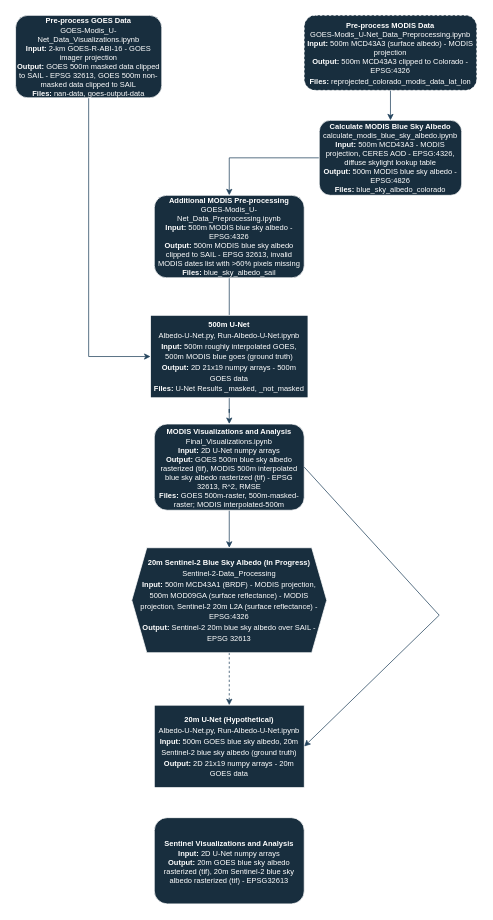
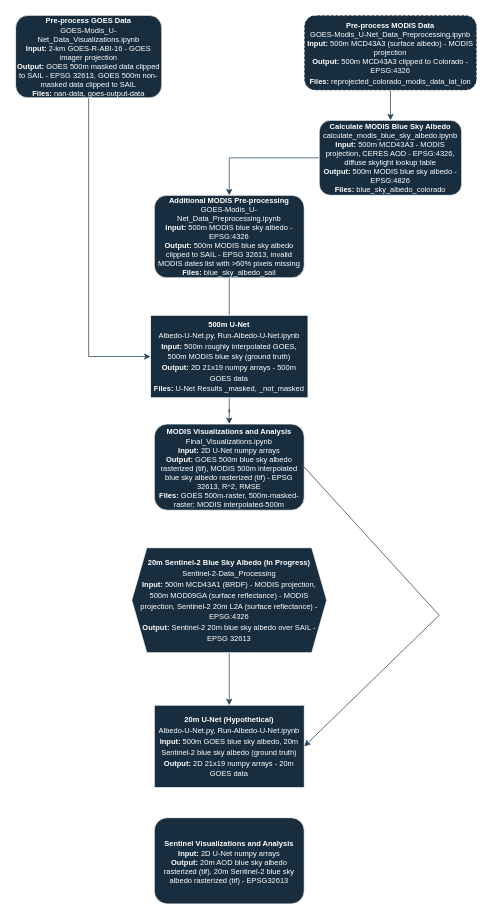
(229, 357) -> (229, 357)
(229, 527) -> none
(229, 675) -> (229, 675)
(229, 861) -> (229, 861)
